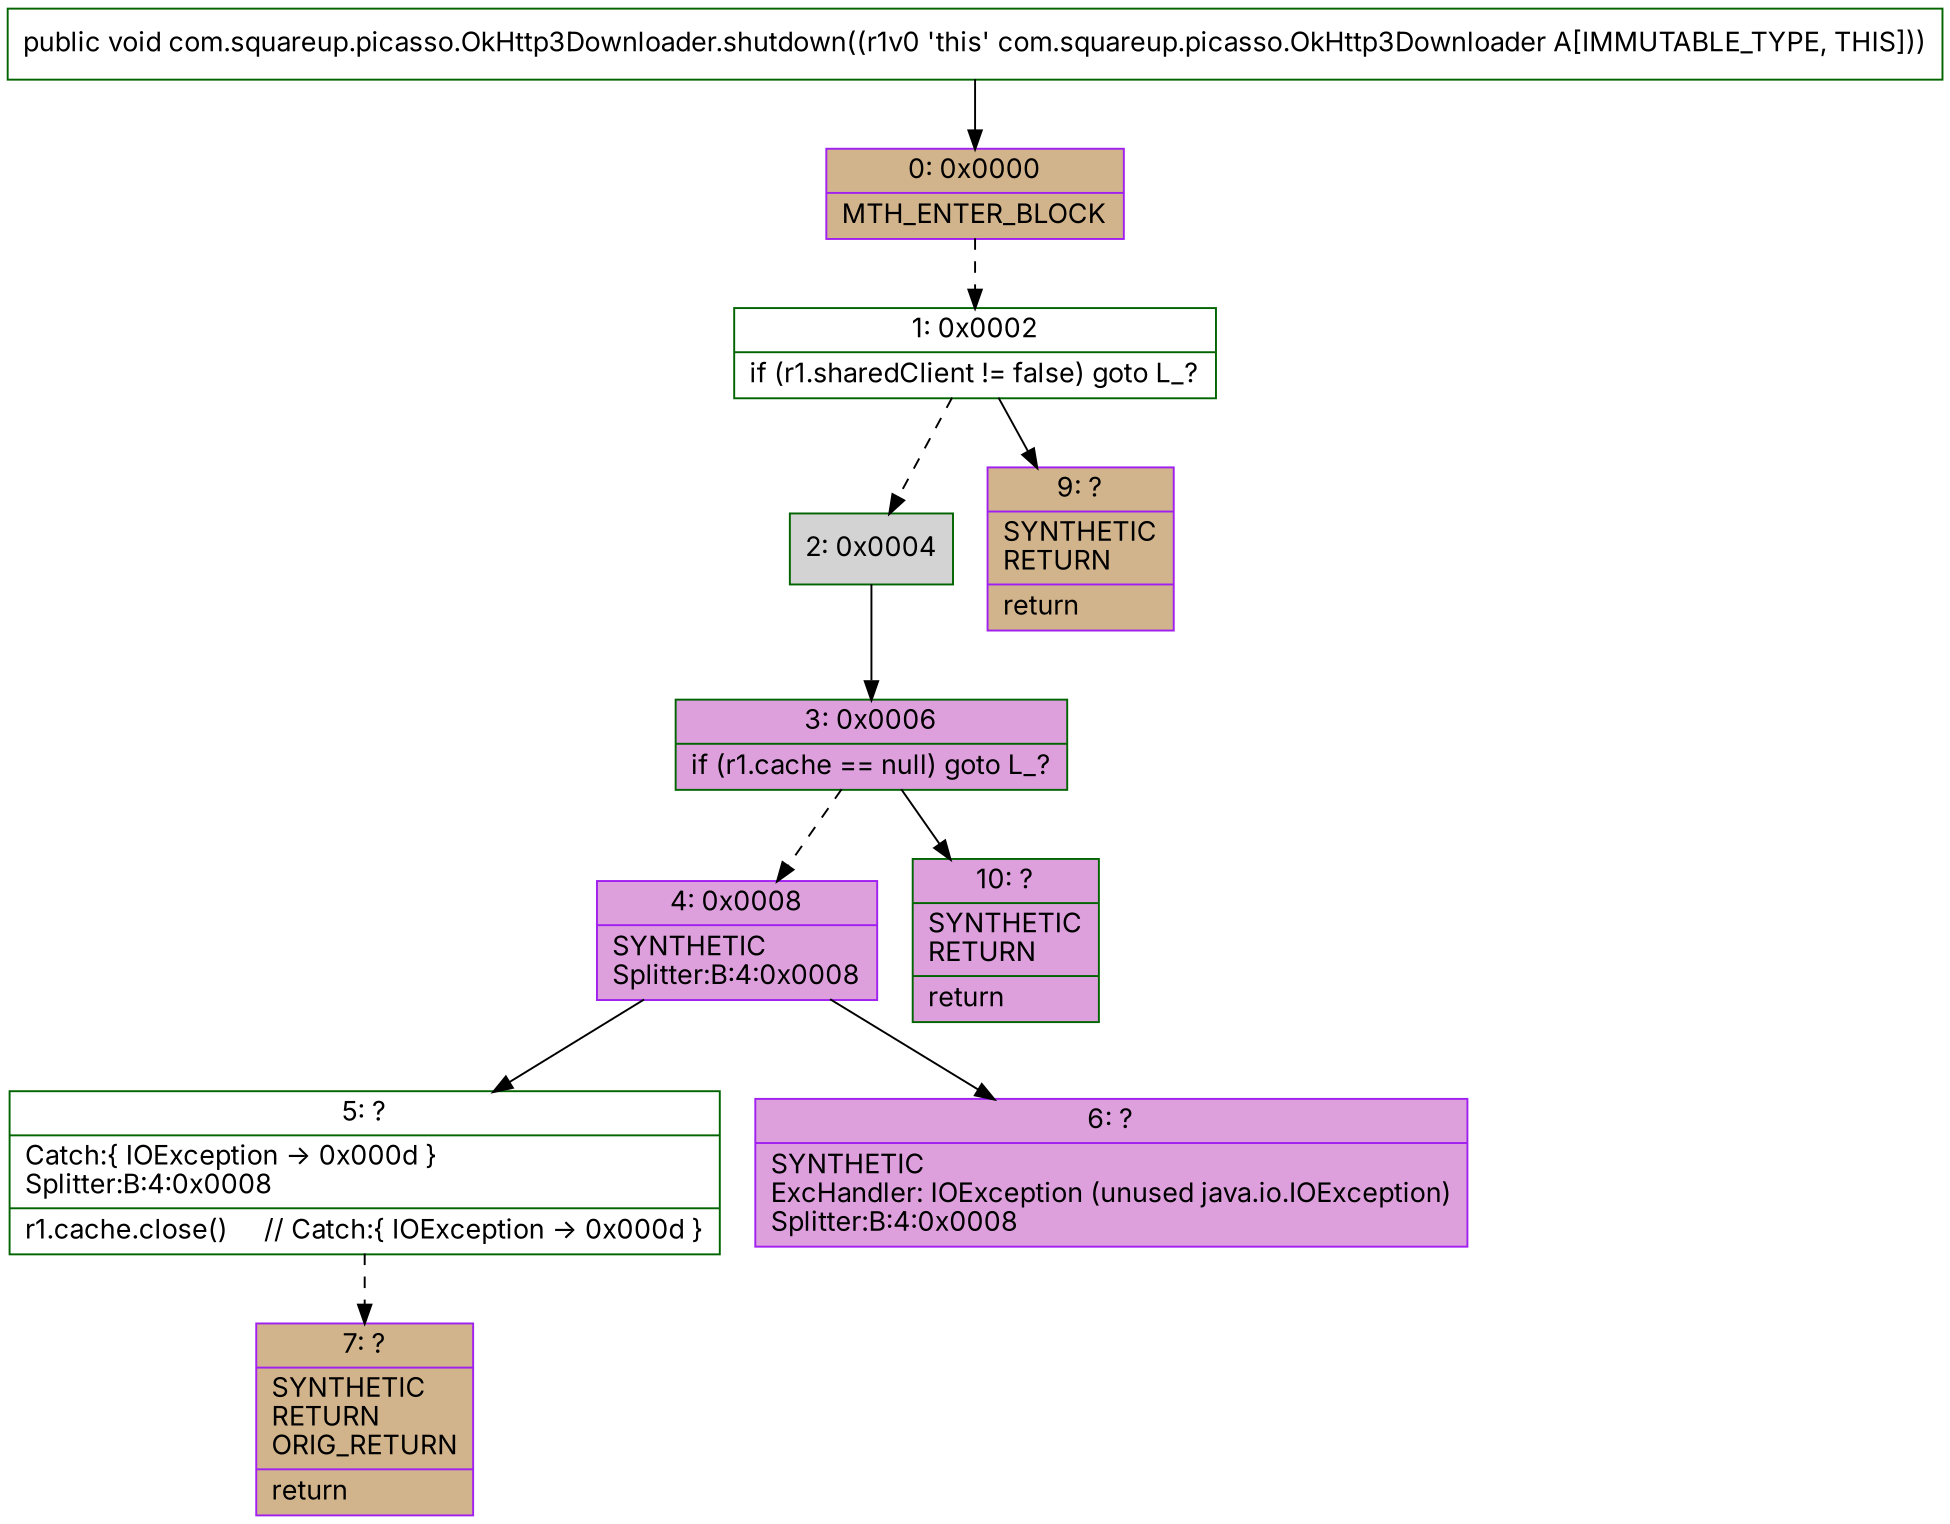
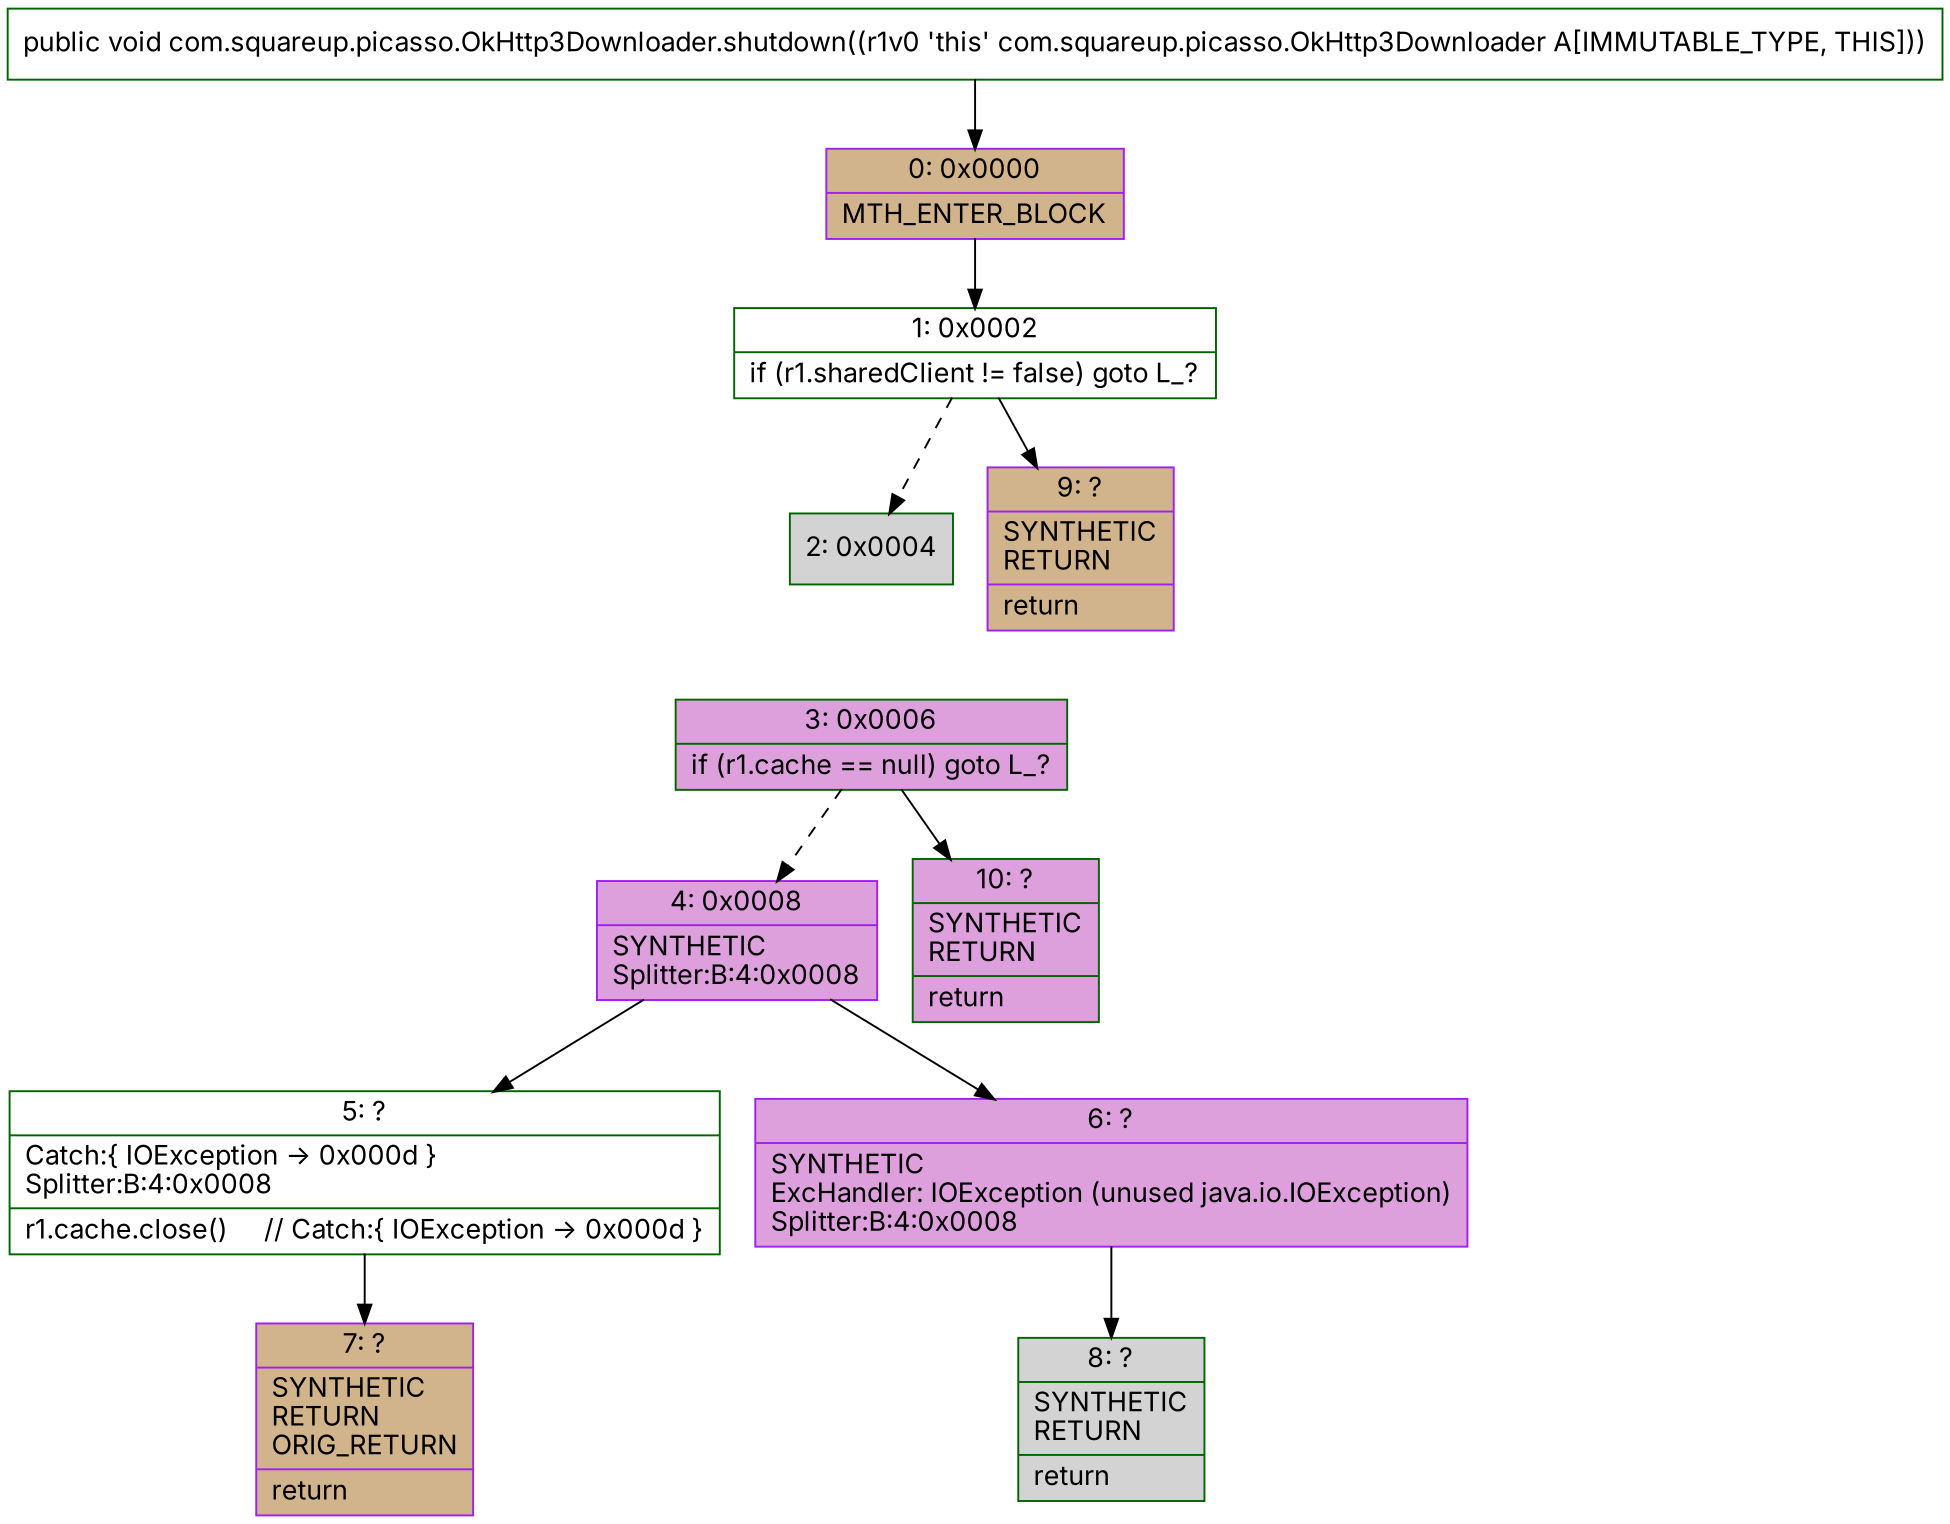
(975, 264) -> (975, 264)
(871, 632) -> none
(365, 1279) -> (365, 1279)
none -> (1111, 1419)
